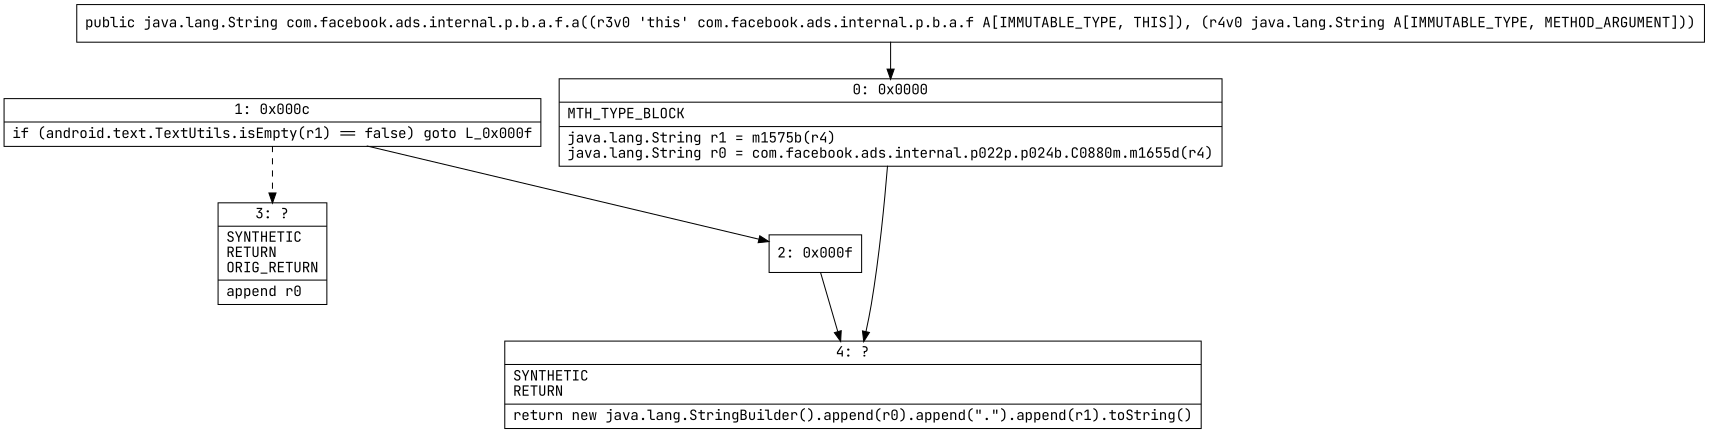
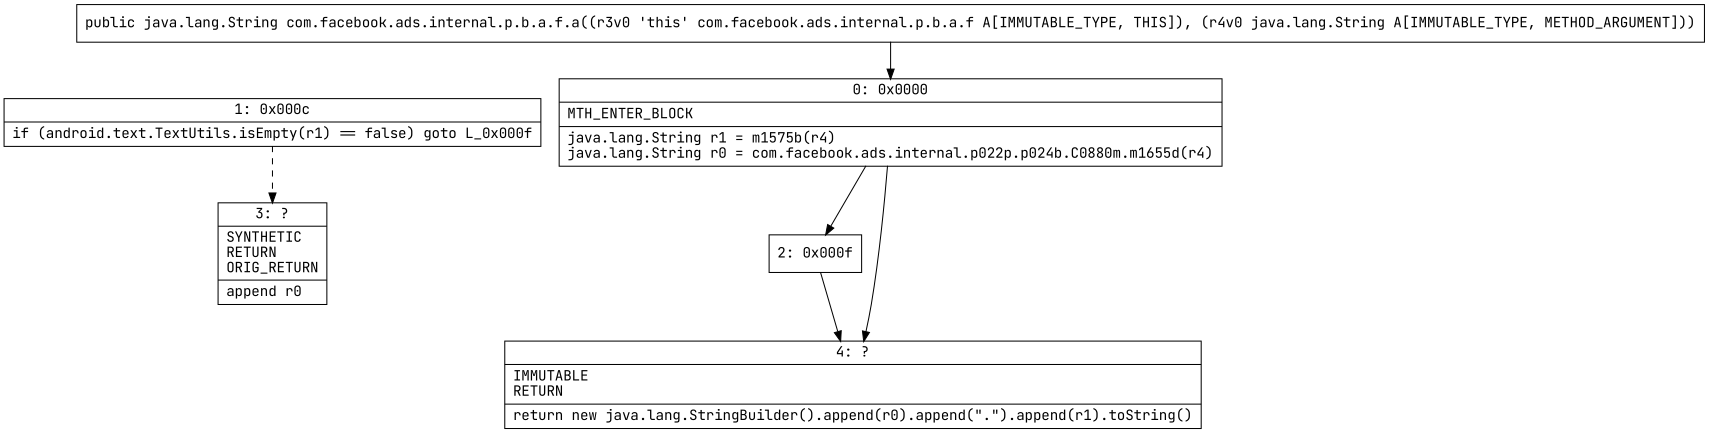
(626, 114) -> (630, 114)
(563, 193) -> (848, 196)
(551, 376) -> (551, 376)
